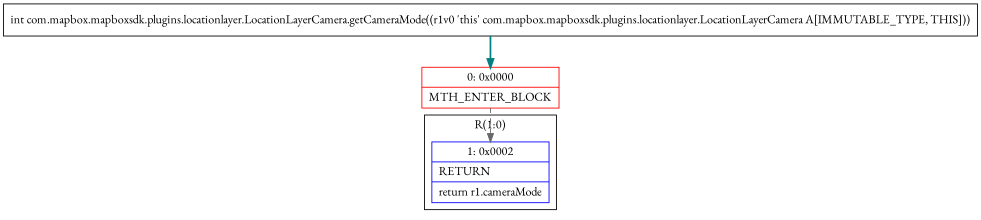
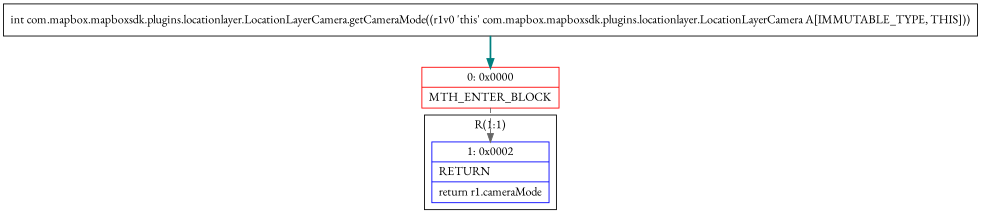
(490, 125) -> (490, 125)
